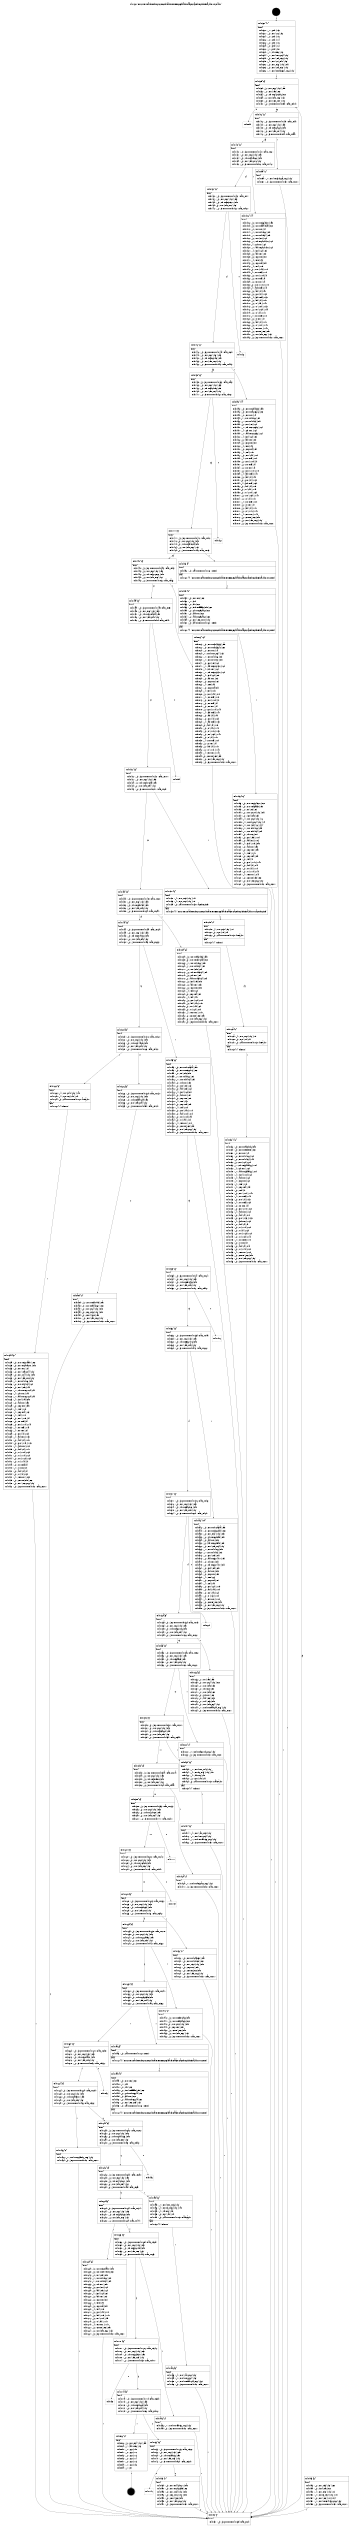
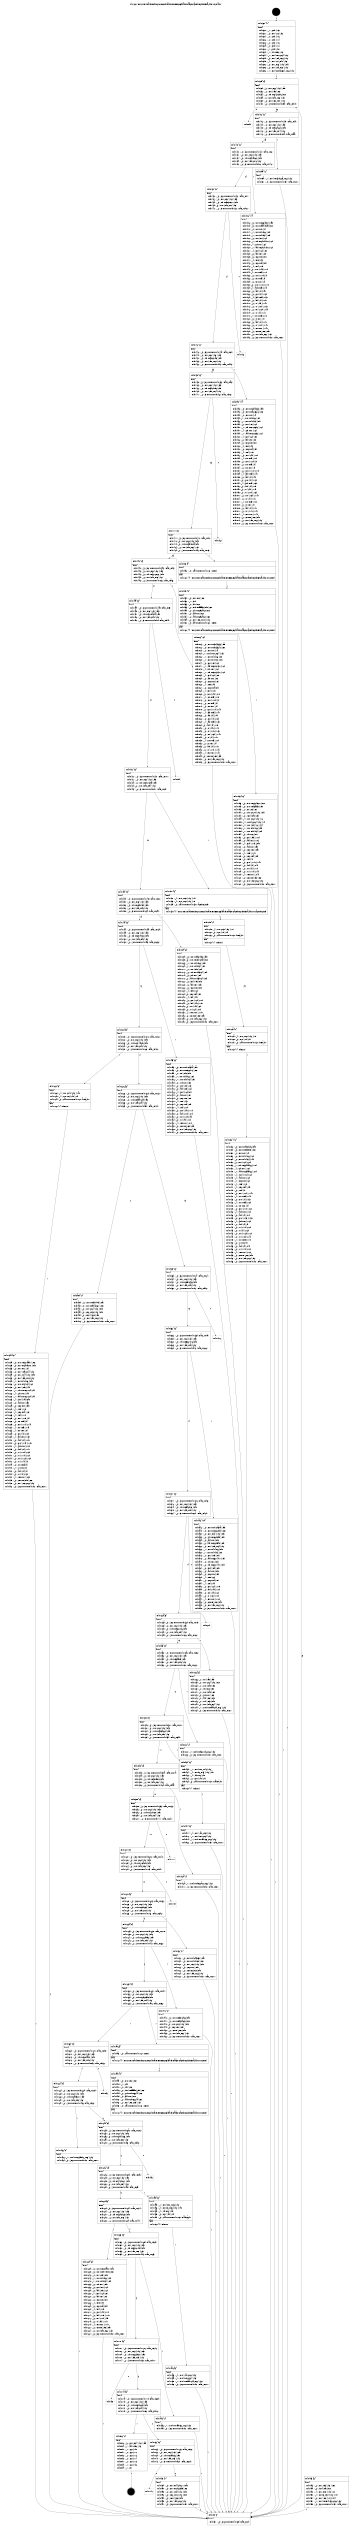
(188, 1200) -> (163, 1187)
